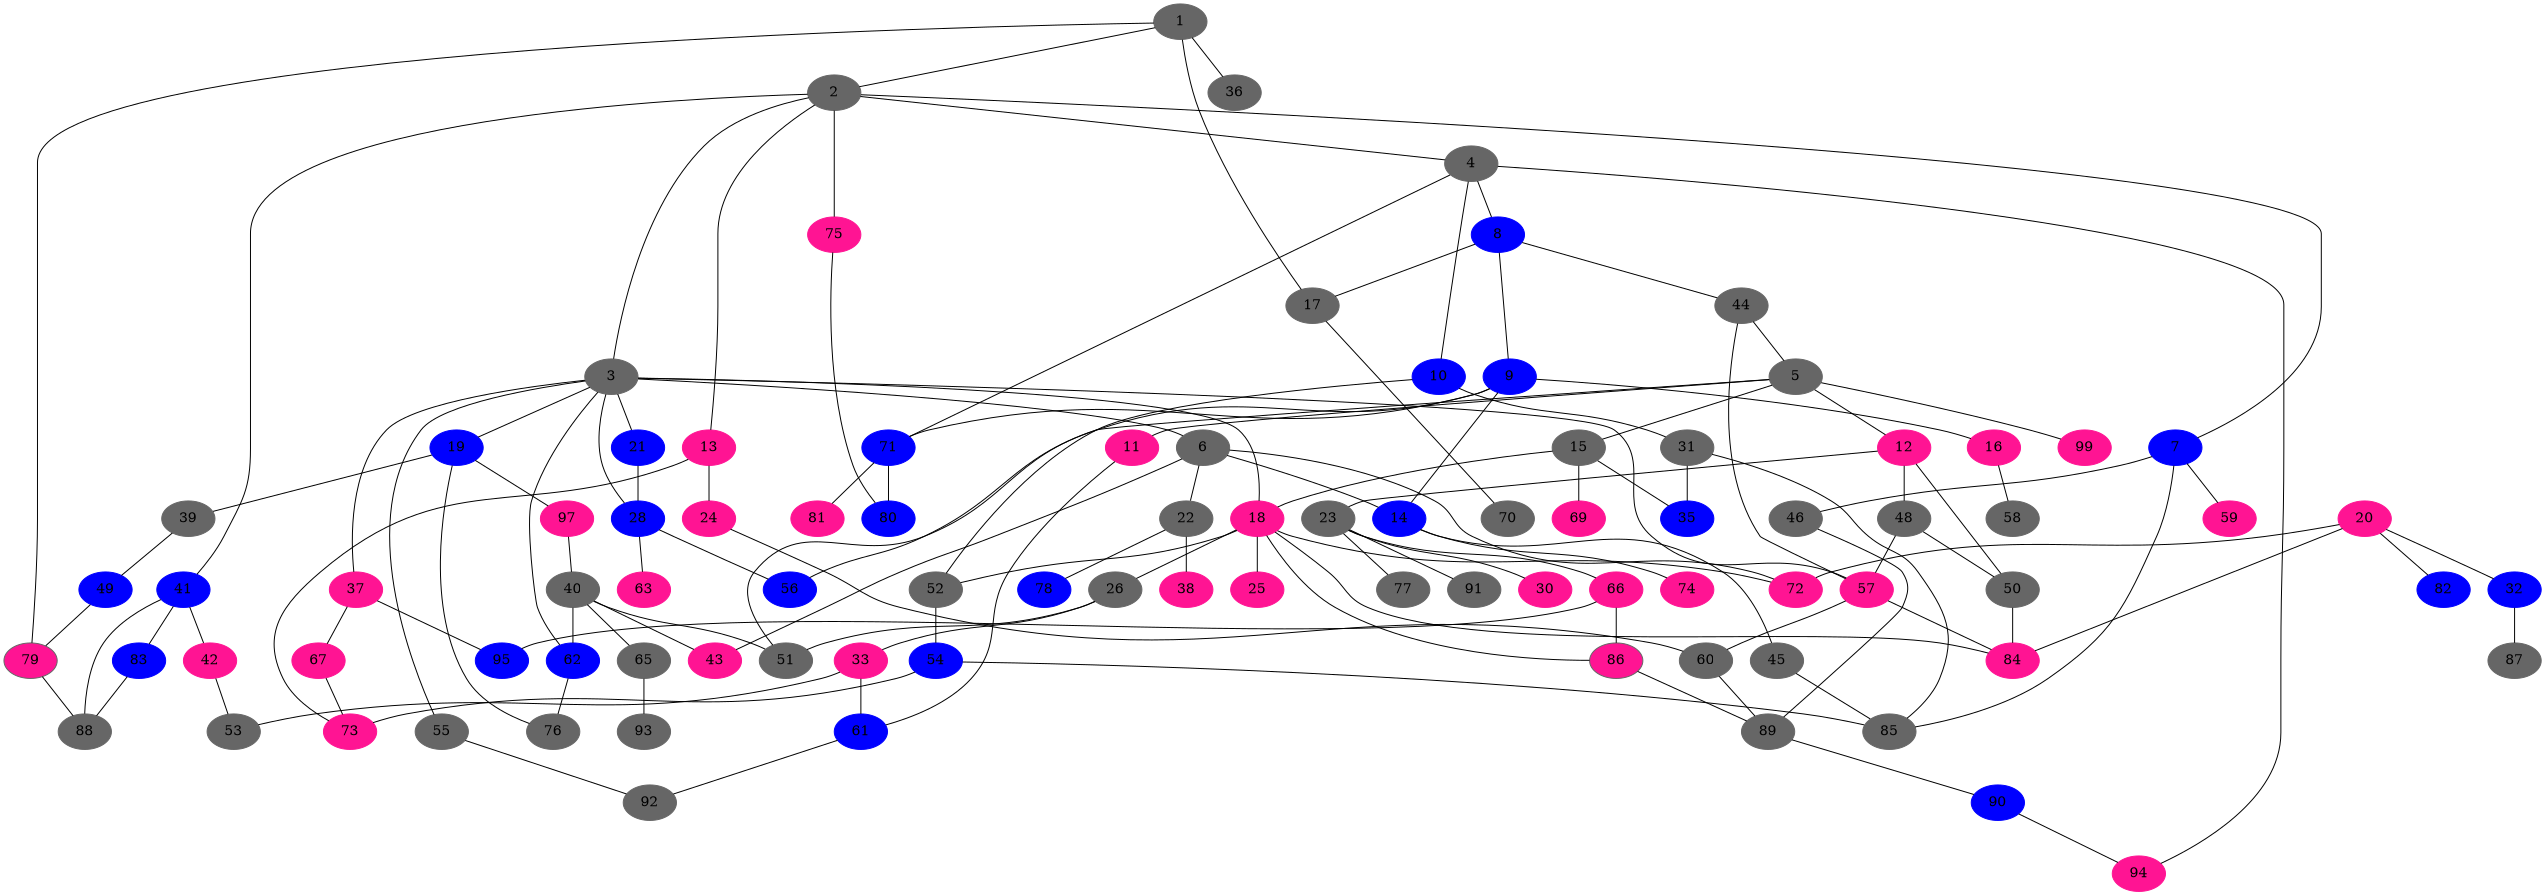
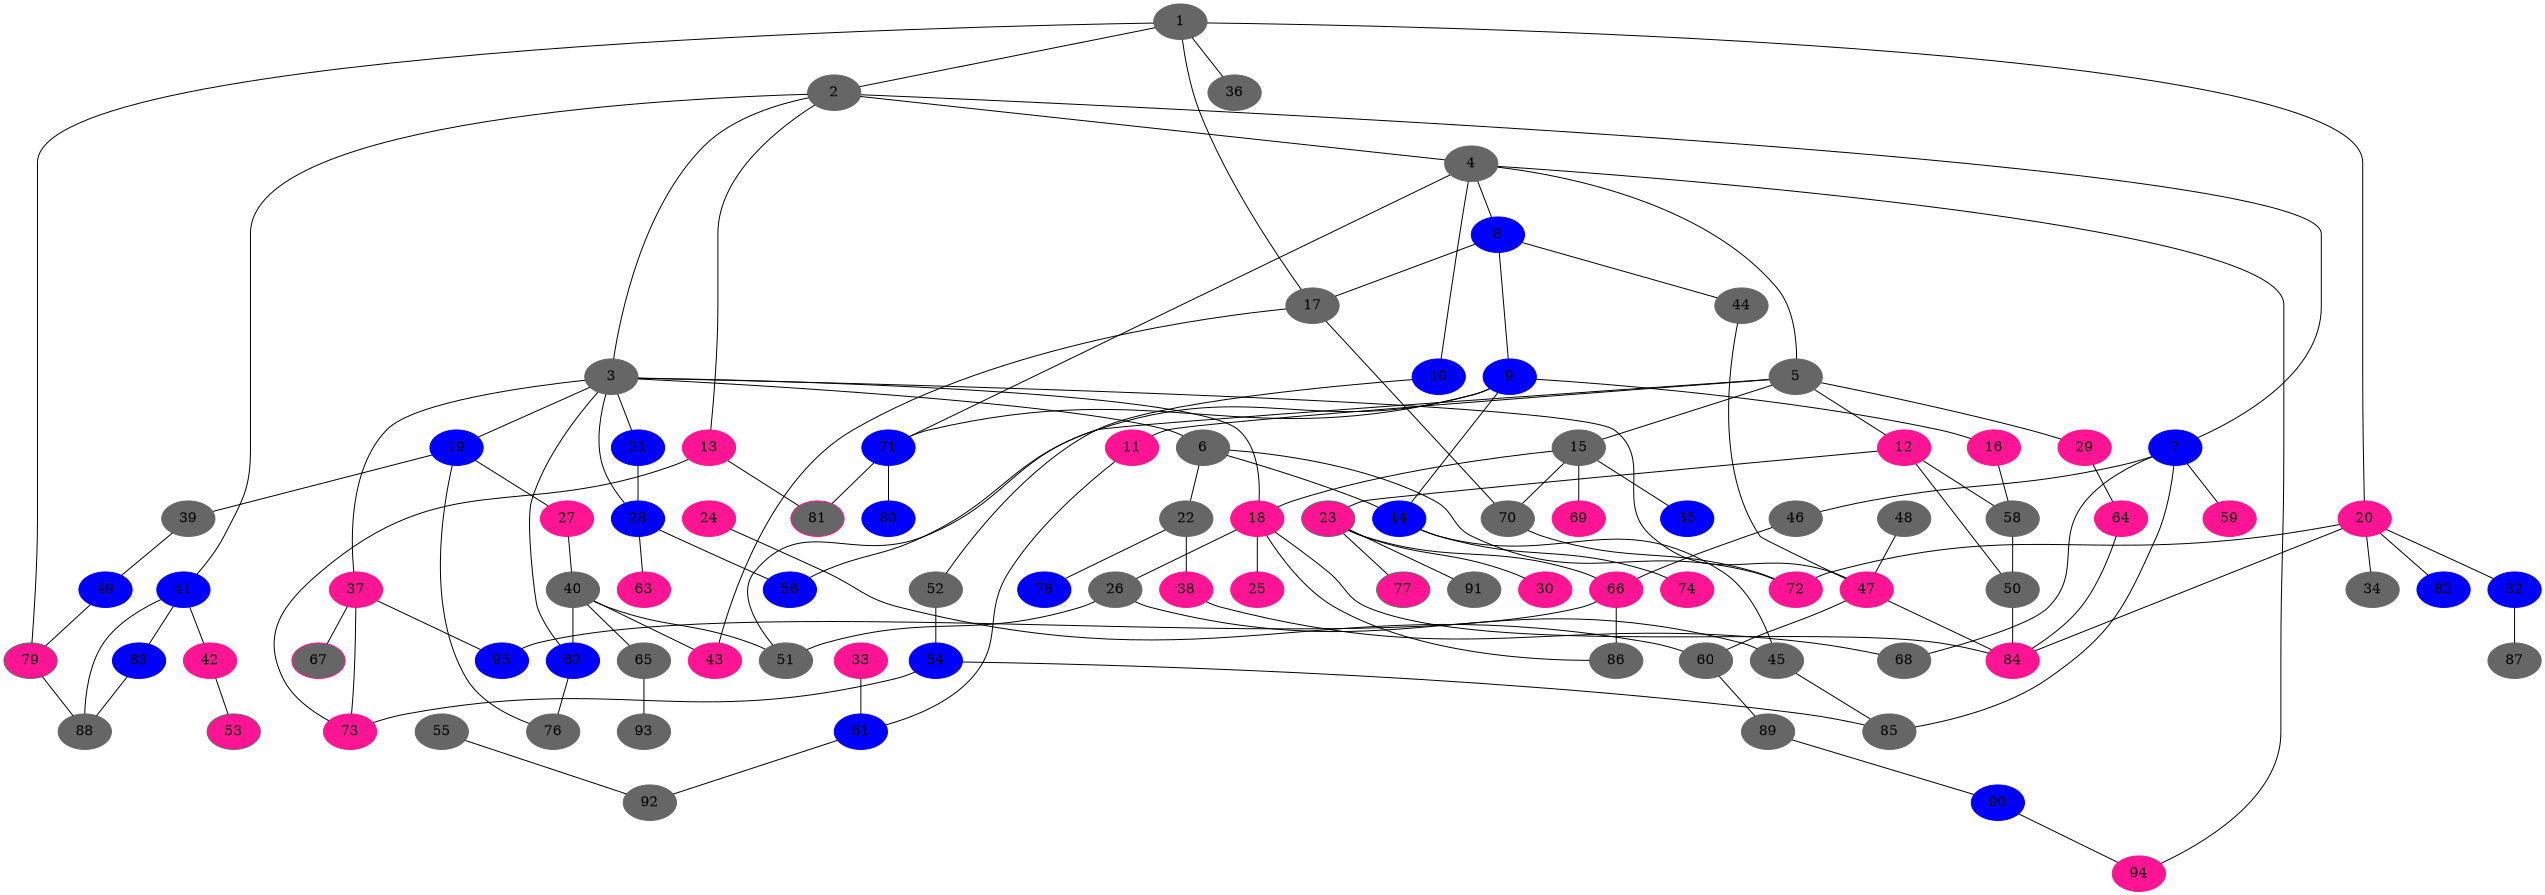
none -> (1965, 59)
(834, 235) -> none
(1769, 341) -> (1683, 219)
(1687, 448) -> none
(2085, 448) -> (2085, 448)
(709, 483) -> (763, 483)
(1904, 483) -> (1957, 482)
(396, 486) -> none
none -> (1537, 489)
(567, 519) -> (567, 519)
(817, 519) -> (817, 519)
(1328, 519) -> (1328, 519)
none -> (2121, 519)
(946, 554) -> (974, 375)
(1959, 554) -> (2013, 554)
(1436, 560) -> (1651, 555)
(1085, 561) -> none
(1403, 590) -> (1403, 590)
(1867, 590) -> (1867, 590)
none -> (2373, 590)
(1892, 618) -> (1704, 551)
(989, 626) -> (1540, 620)
(319, 661) -> (319, 661)
(1616, 661) -> (1616, 661)
none -> (1904, 661)
(1689, 695) -> none
(334, 696) -> (355, 661)
(418, 705) -> none
(234, 732) -> (234, 732)
